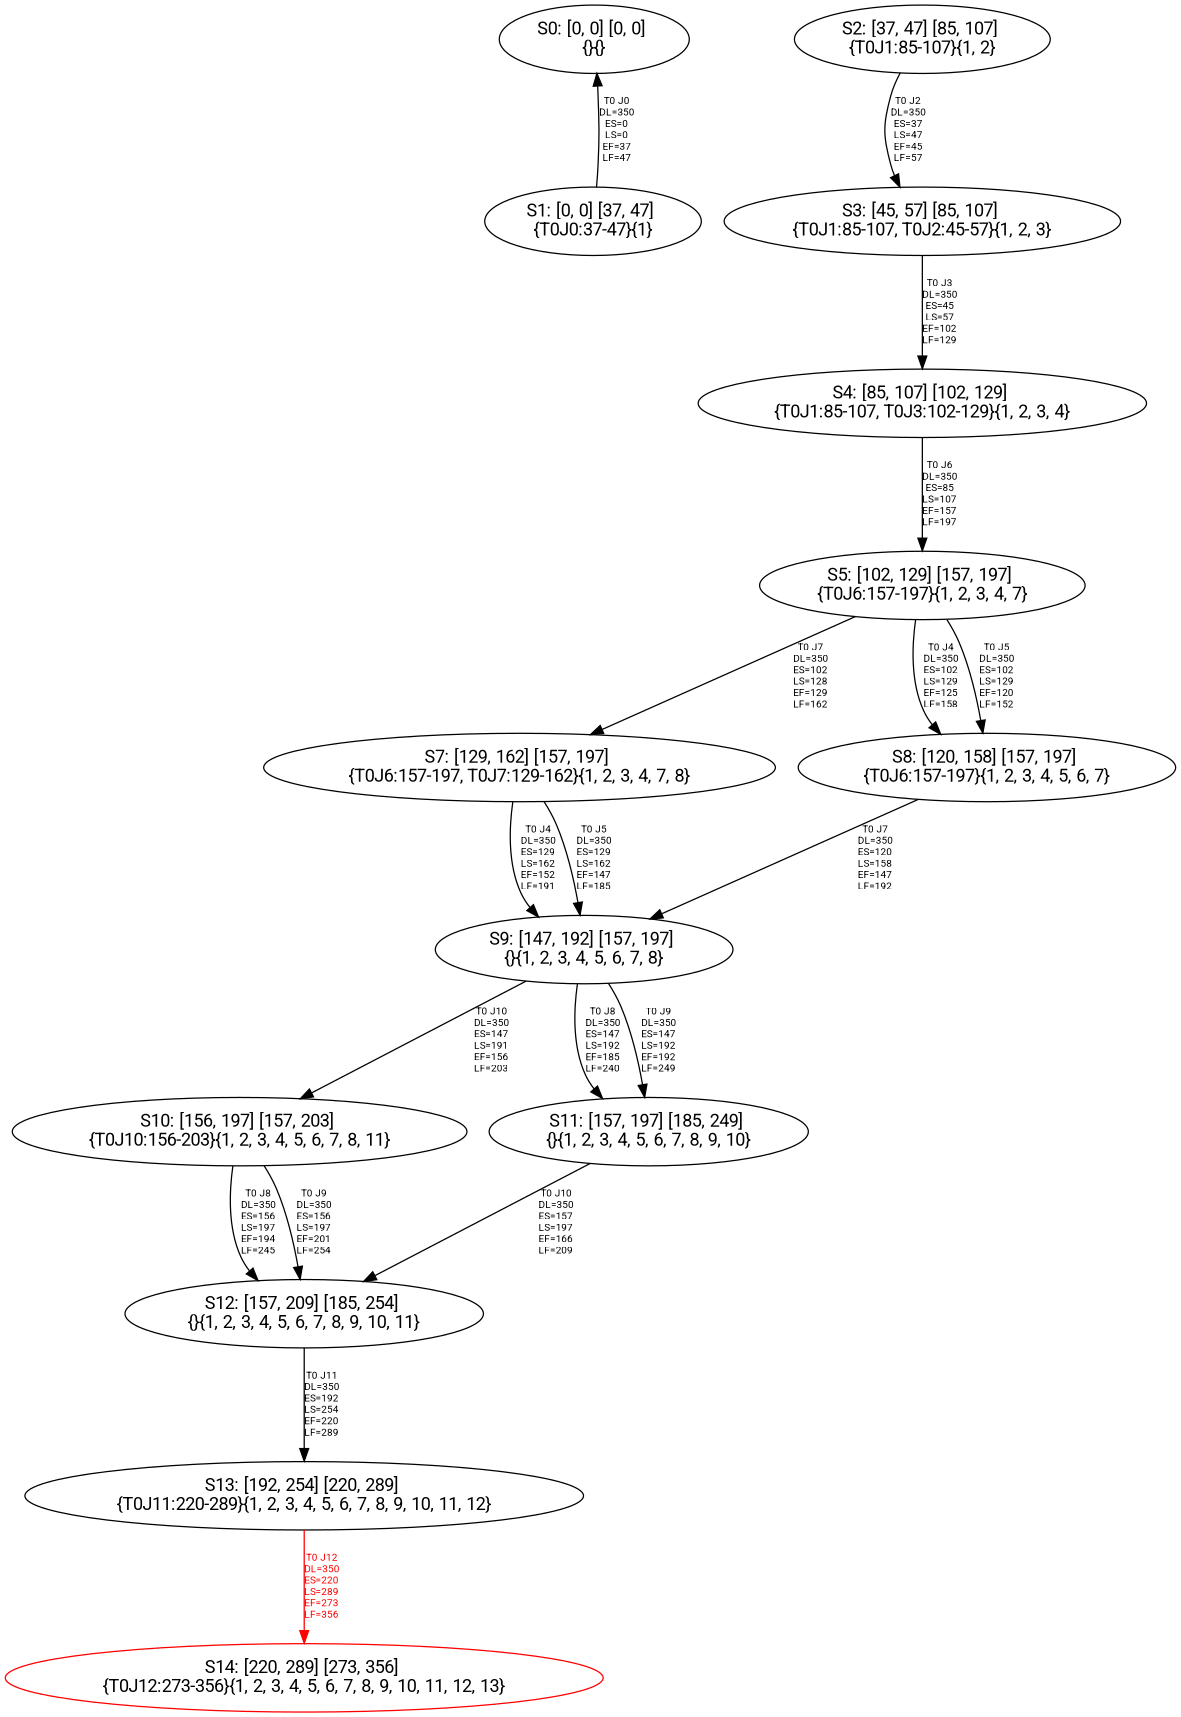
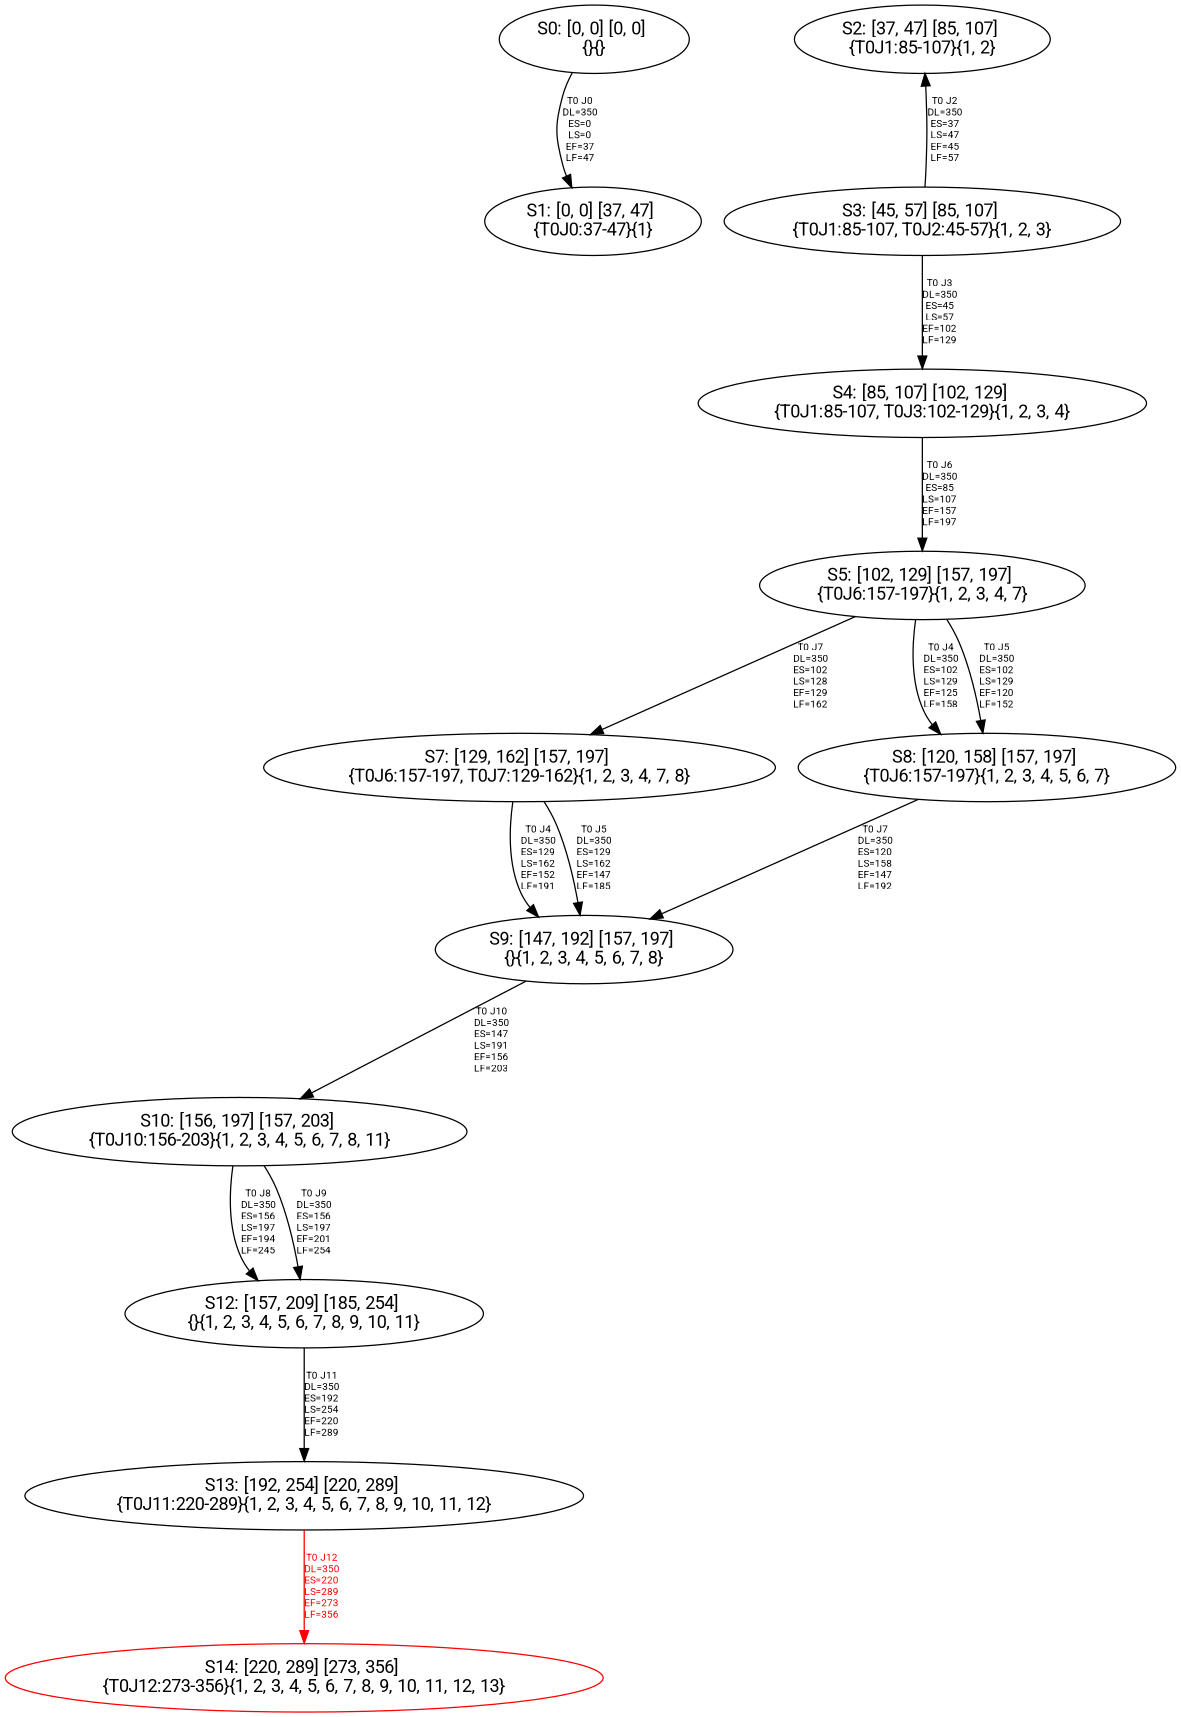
(885, 124) -> (927, 137)
(599, 137) -> (557, 124)
(649, 1132) -> none
